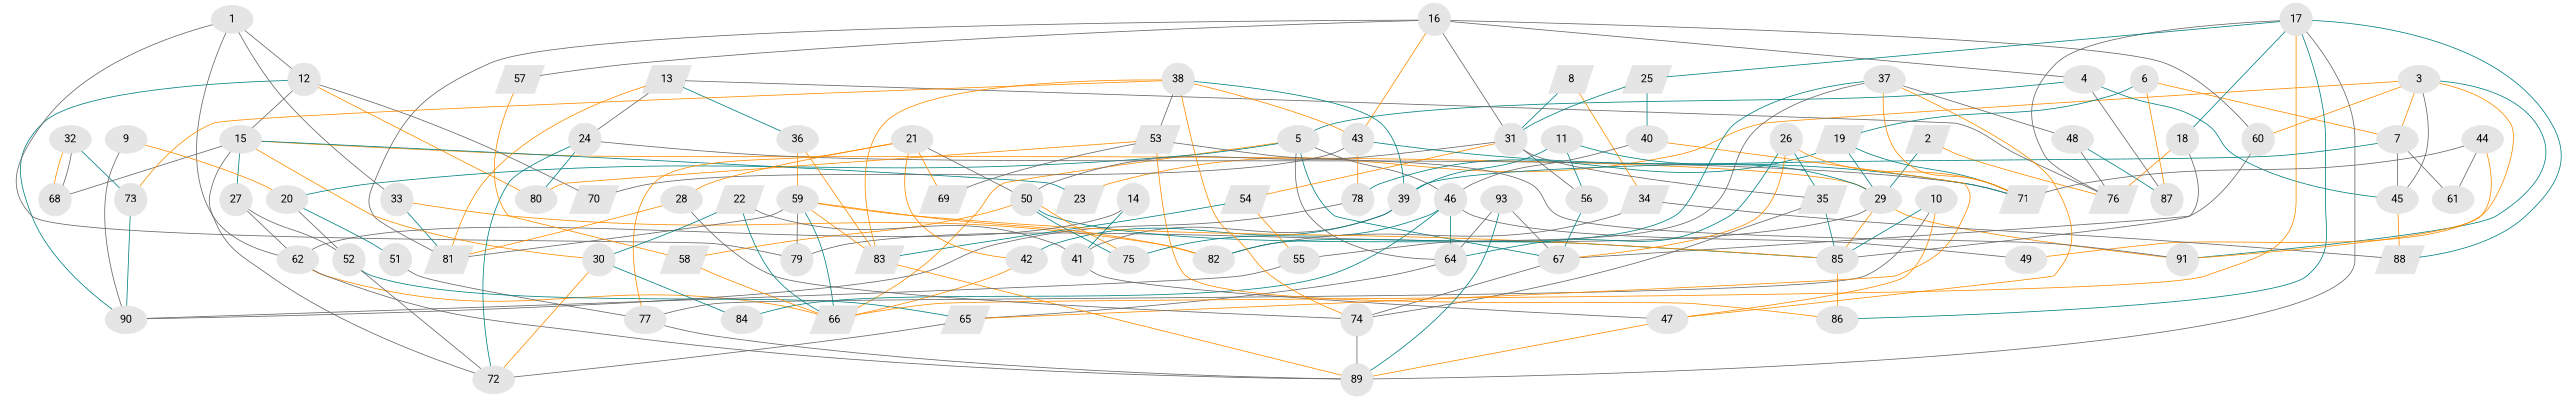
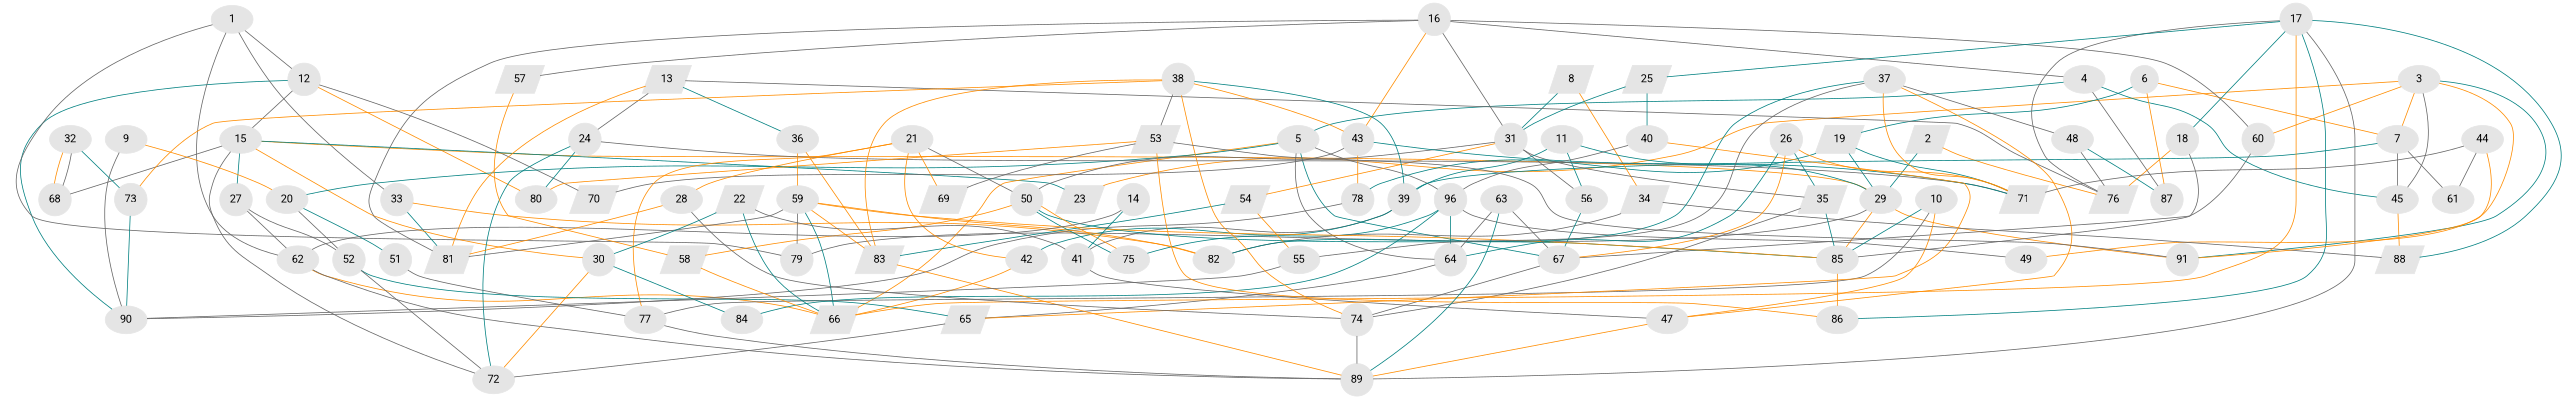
(1451, 200) -> (1451, 200)
(1502, 200) -> (1502, 200)
